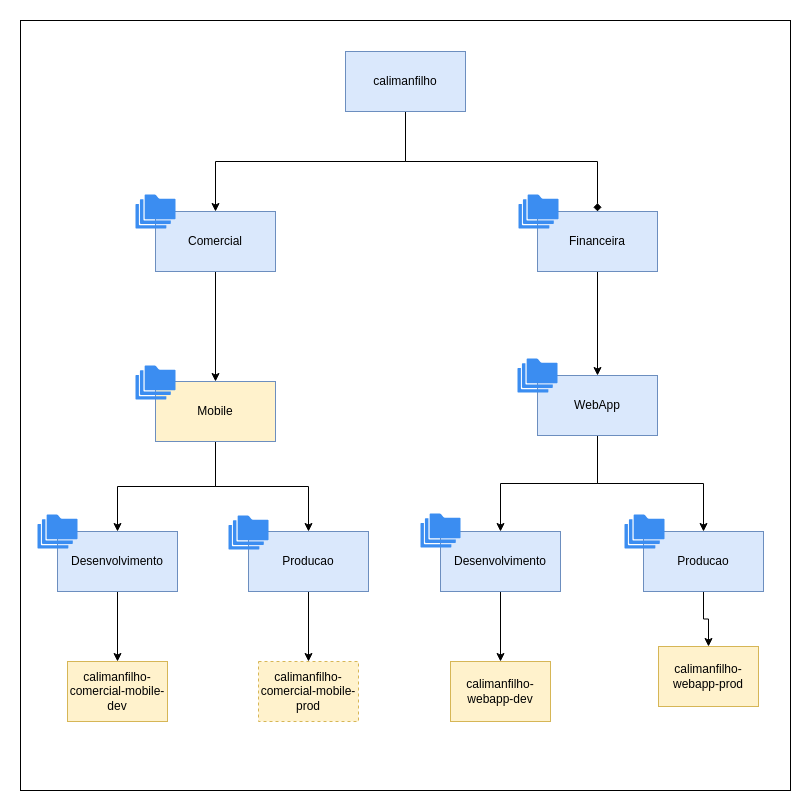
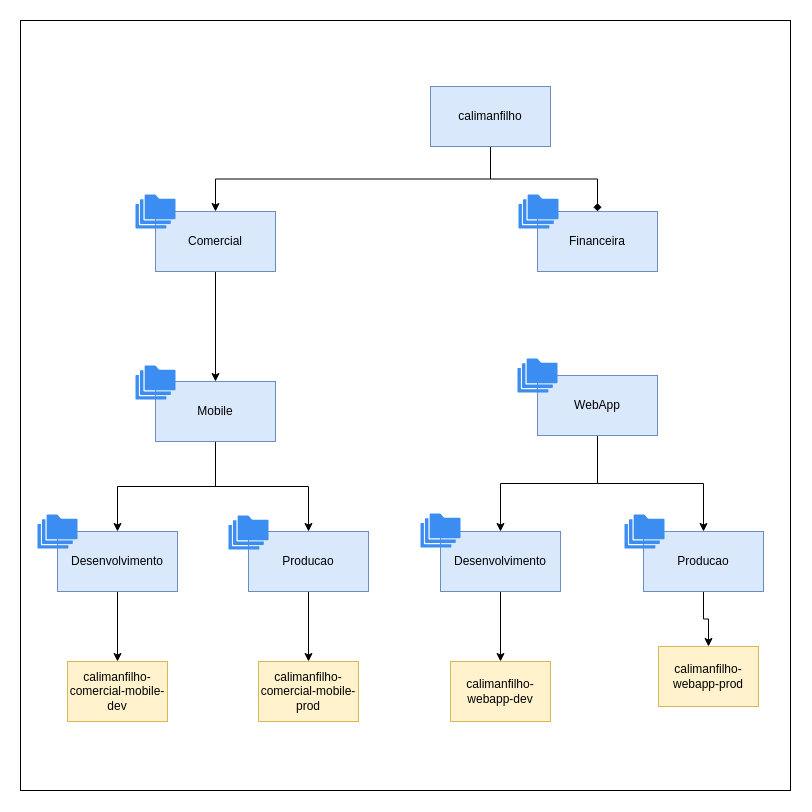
(406, 82) -> (491, 117)
(598, 320) -> none
(216, 412) -> (216, 412)
(309, 692) -> (309, 692)
